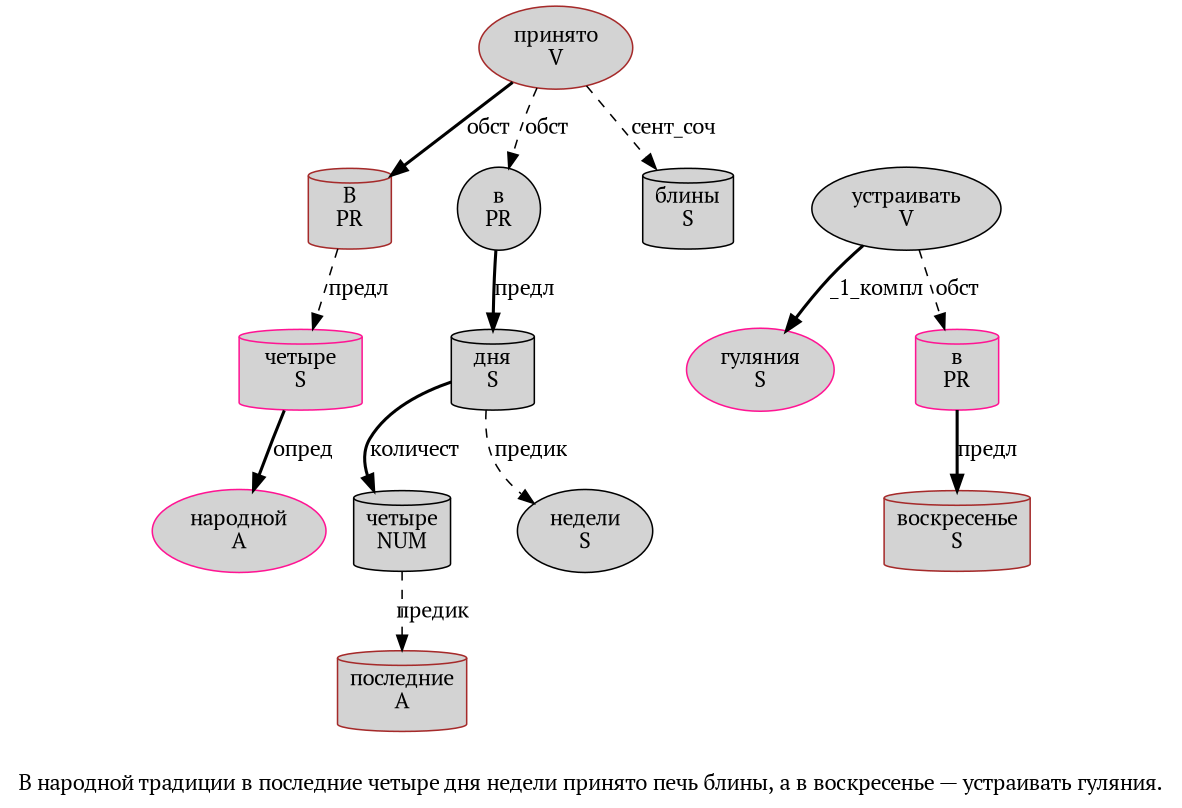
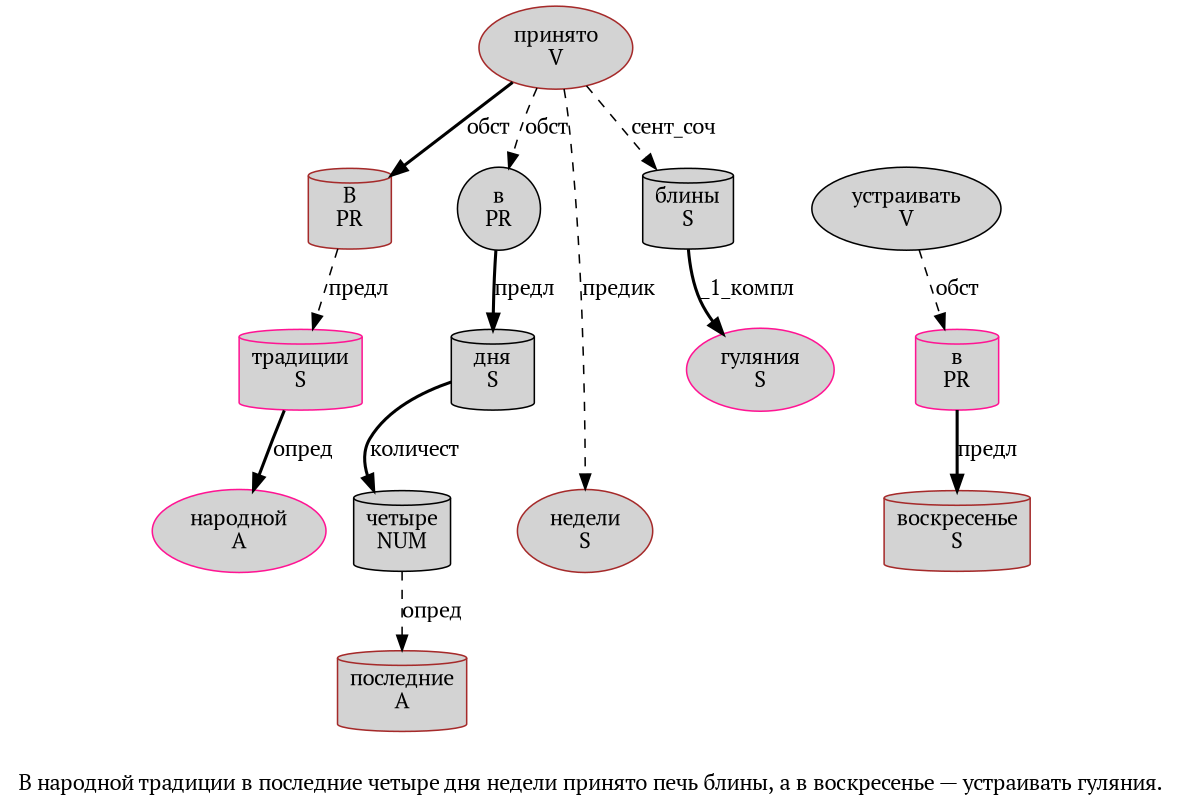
(827, 280) -> (695, 287)
(301, 370) -> (301, 370)
(492, 457) -> (580, 281)
(585, 531) -> (585, 531)
(433, 612) -> (433, 612)
